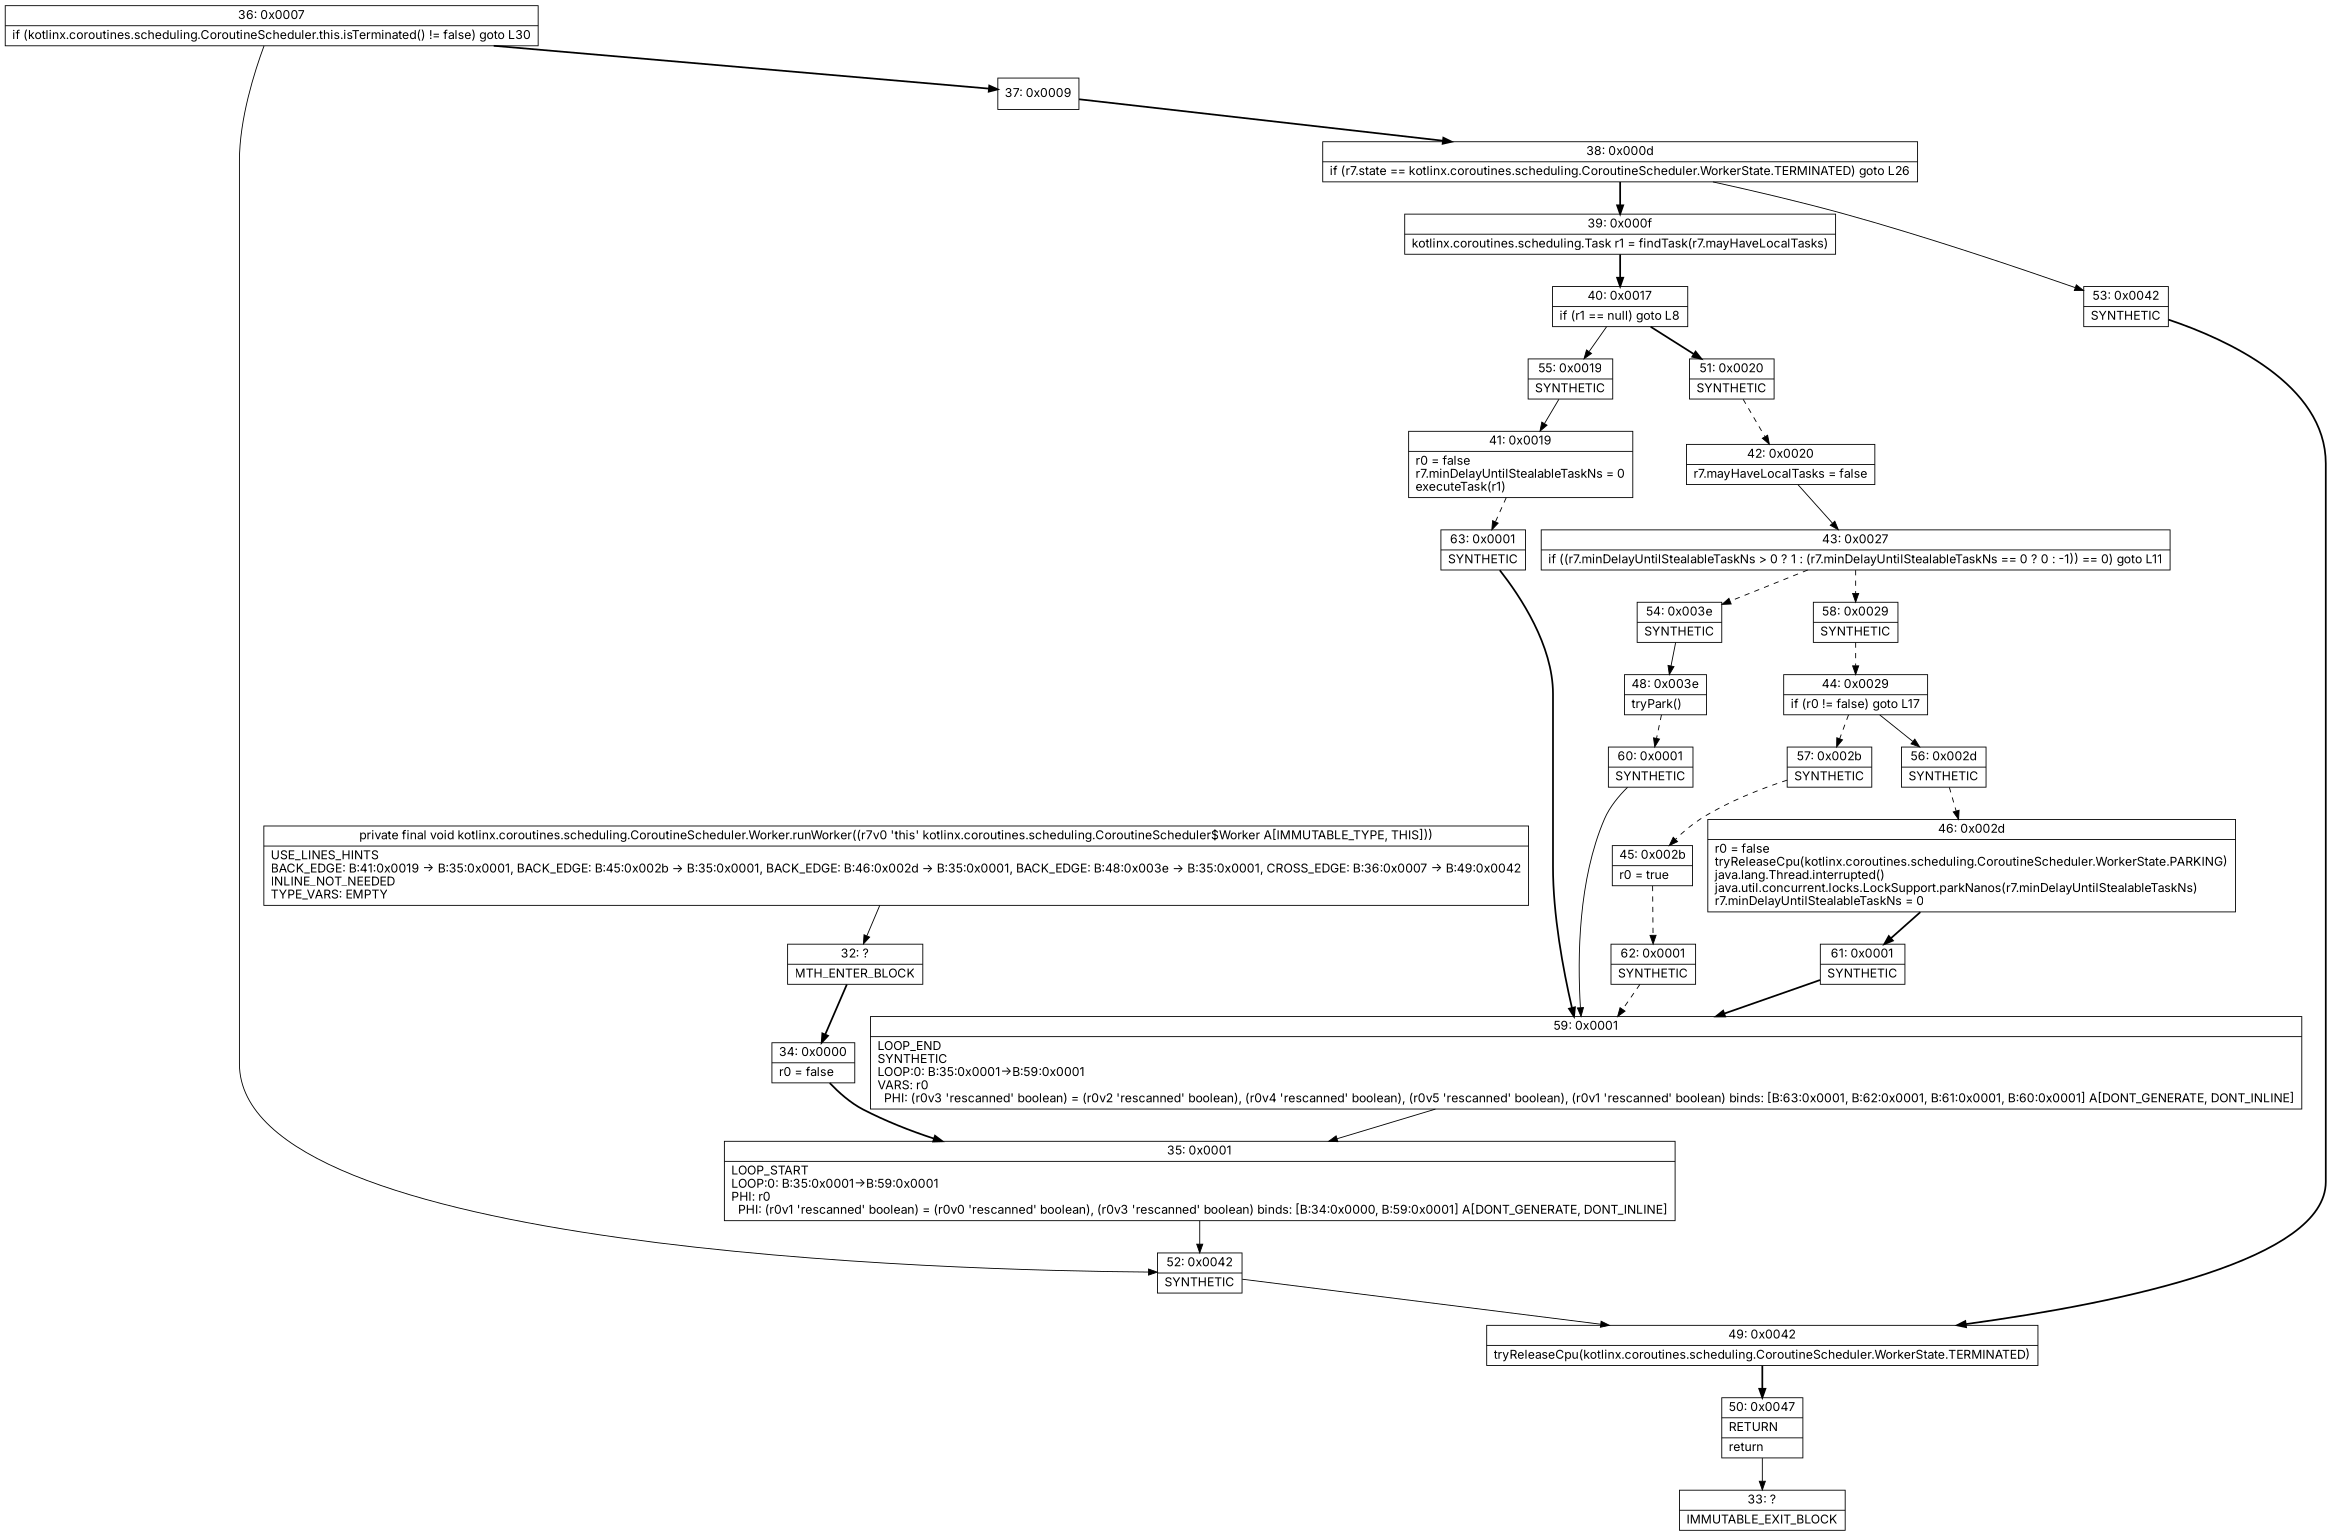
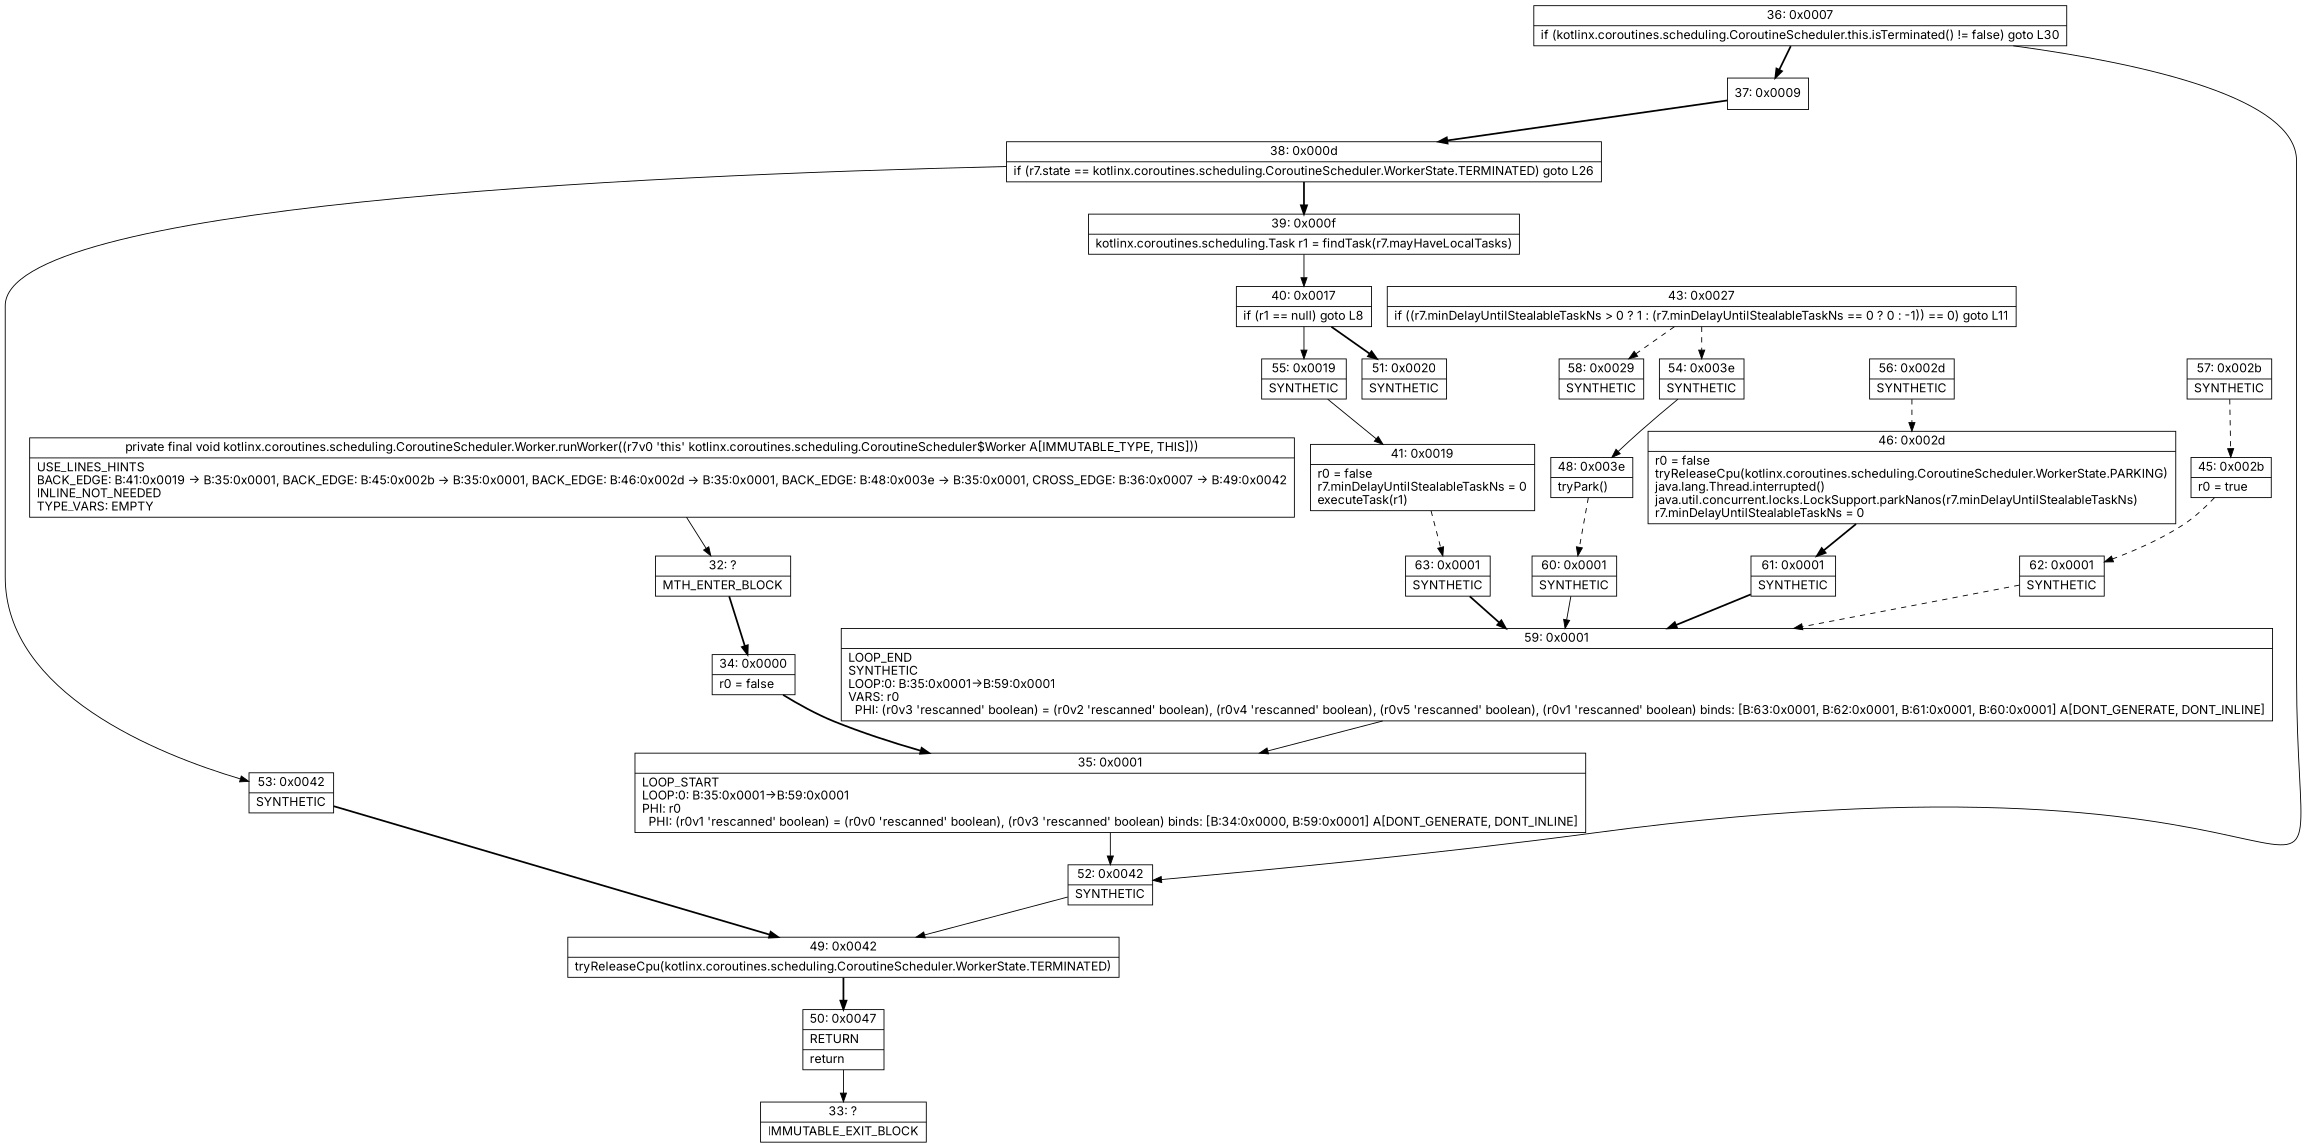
(1620, 266) -> (1304, 266)
(1781, 464) -> none
(1856, 695) -> none
